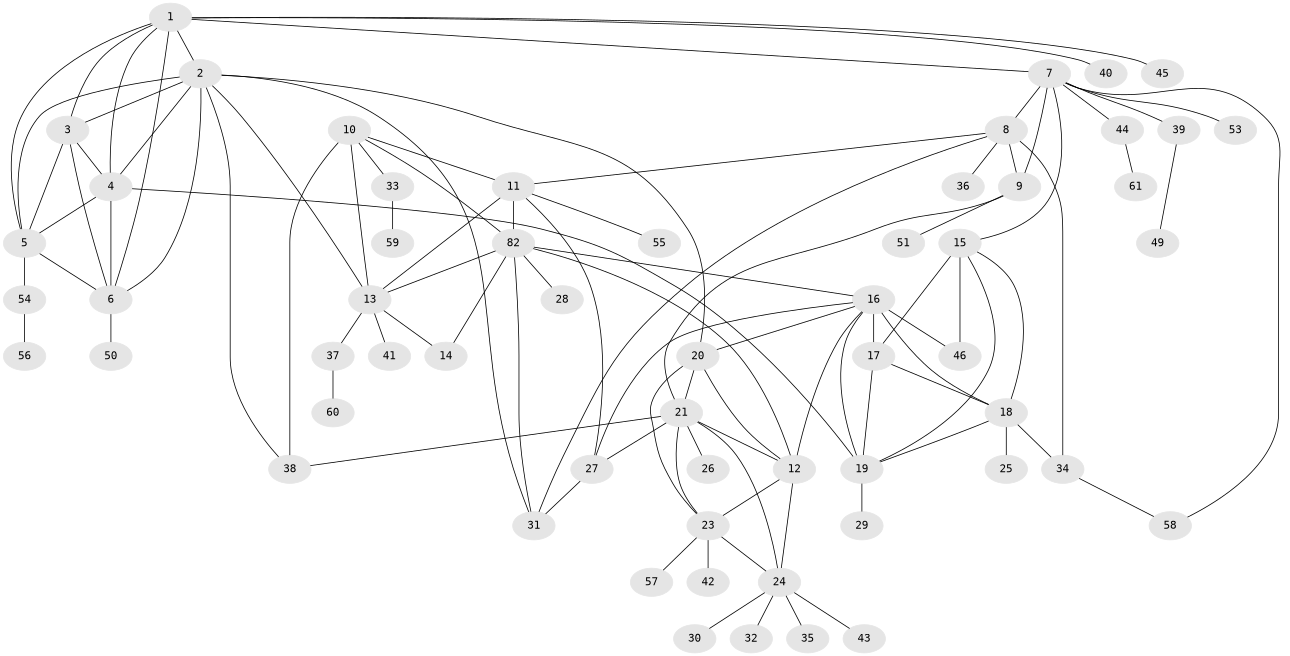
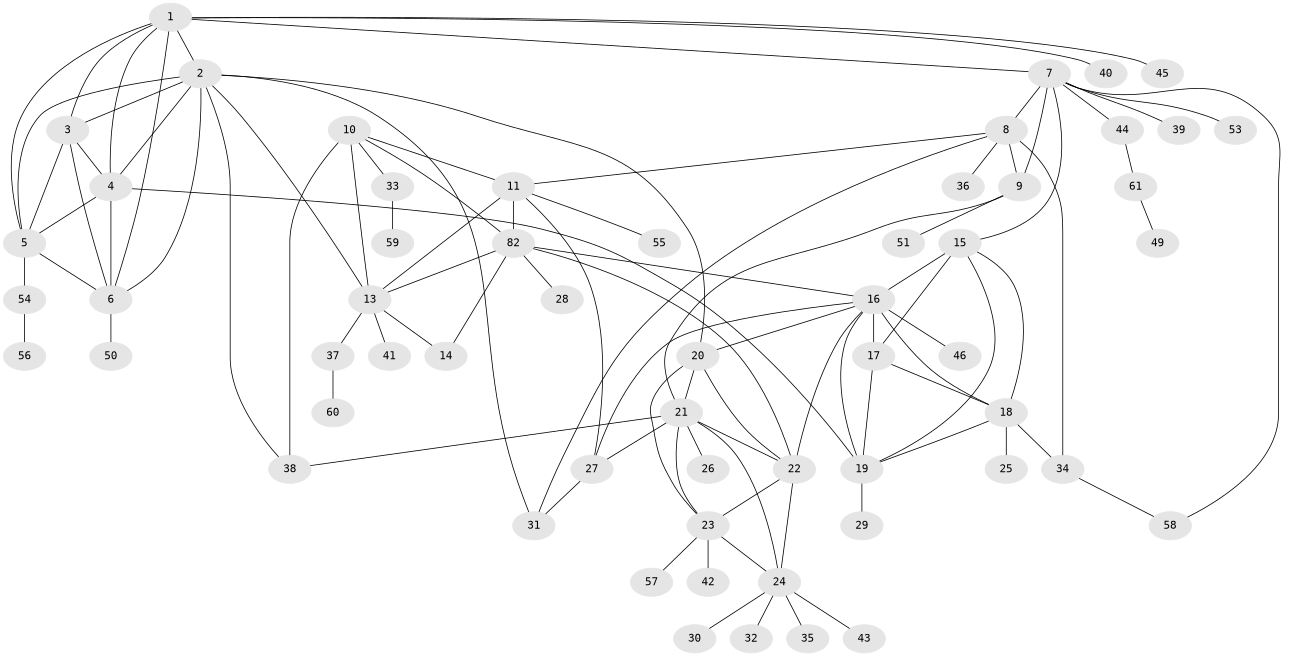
(1168, 187) -> (1147, 215)
(960, 300) -> (917, 272)
(519, 385) -> none
(794, 469) -> (794, 469)
